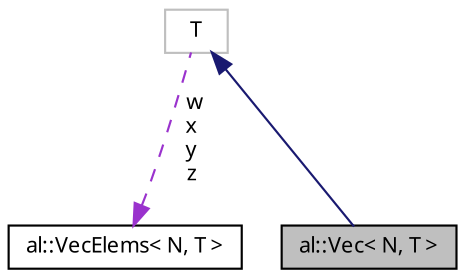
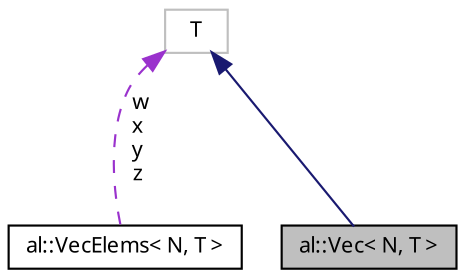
(168, 130) -> (115, 141)
